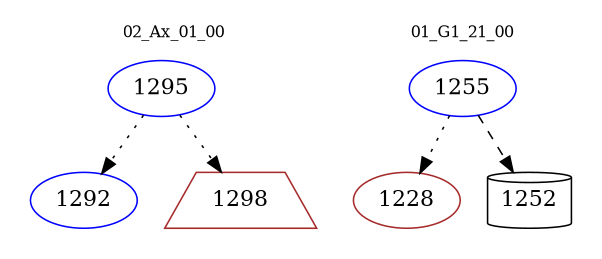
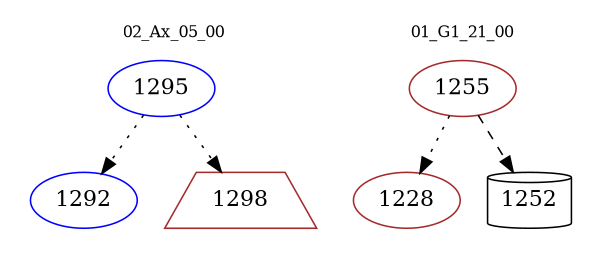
(174, 33) -> (174, 33)
(463, 89) -> (463, 89)
